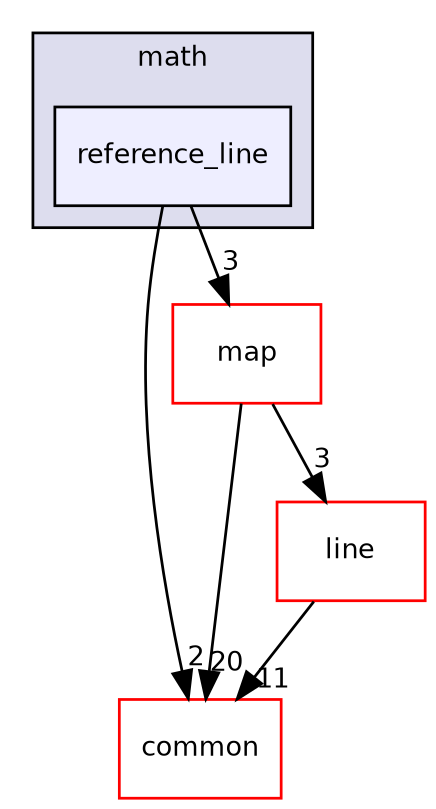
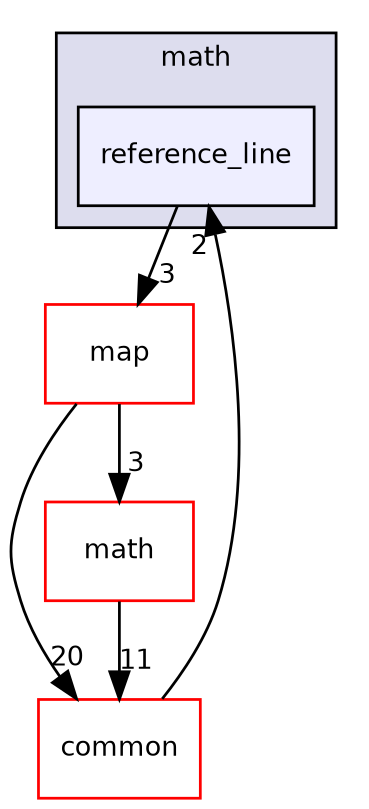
(148, 439) -> (238, 475)
(351, 551) -> (119, 551)
